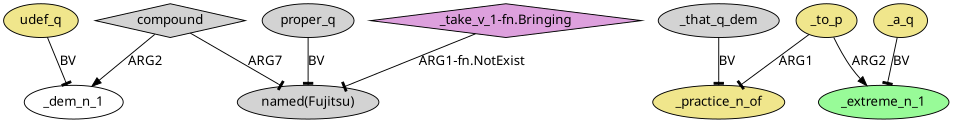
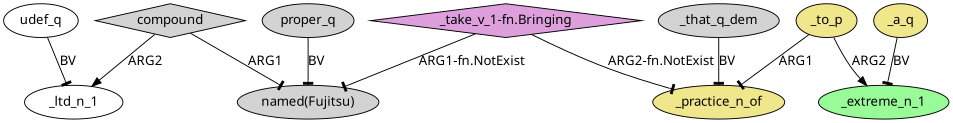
(41, 21) -> (41, 21)
(265, 61) -> (265, 61)
none -> (599, 65)
(74, 102) -> (74, 102)
